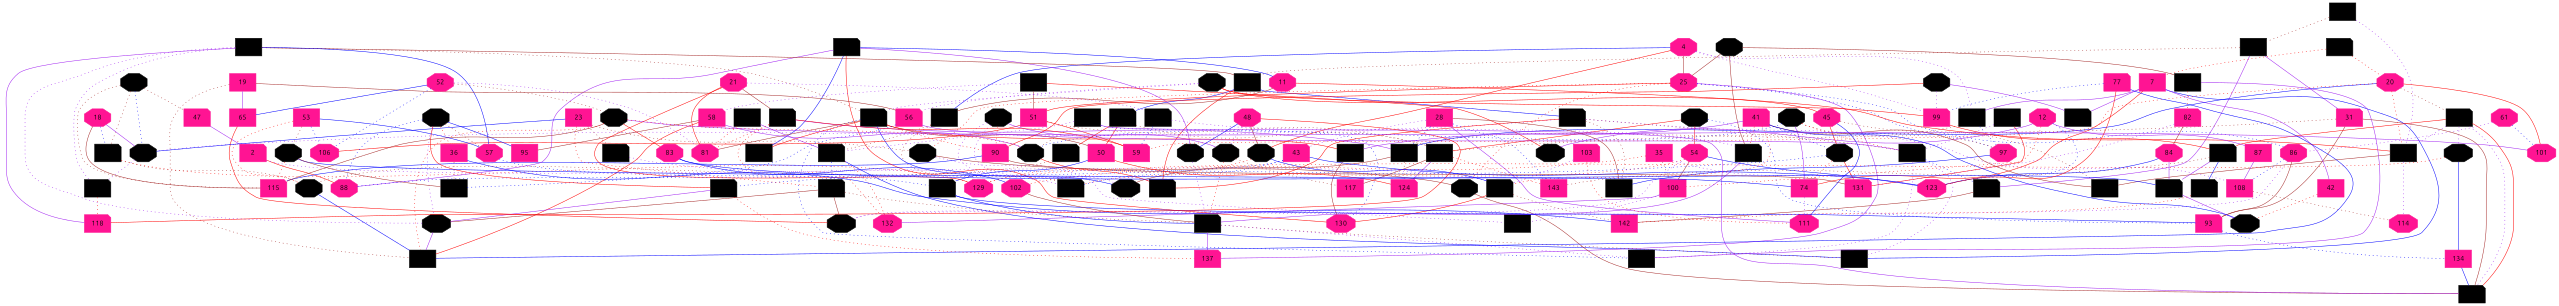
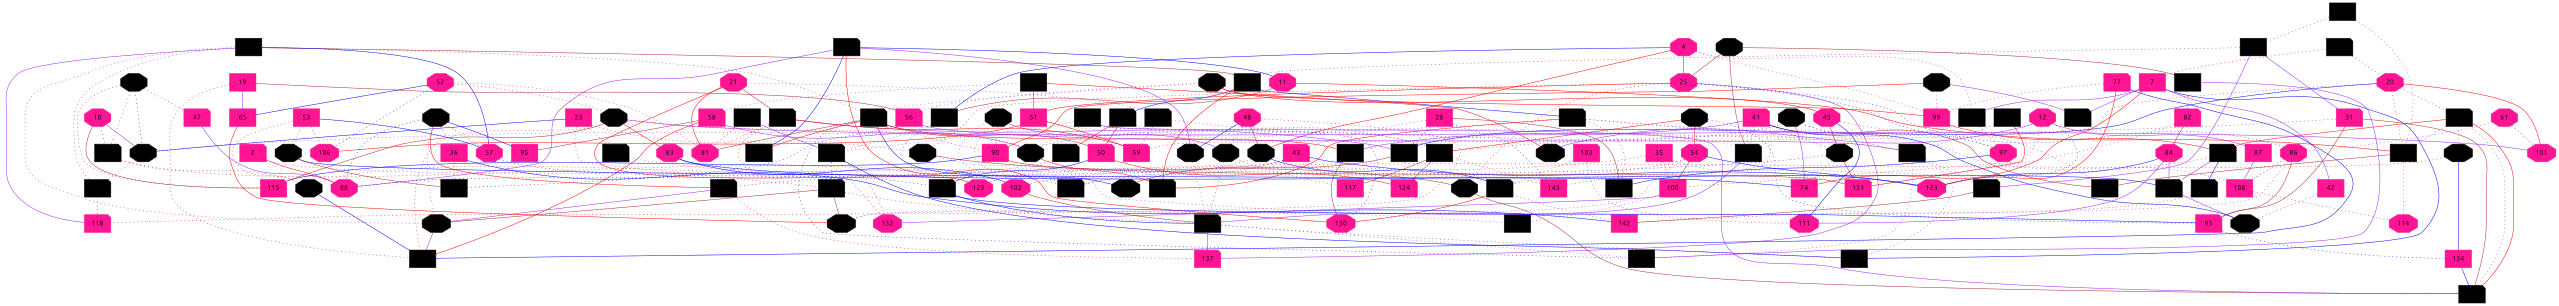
(2026, 93) -> (2026, 93)
(225, 135) -> (249, 168)
(1598, 207) -> (2026, 215)
(822, 214) -> (822, 214)
